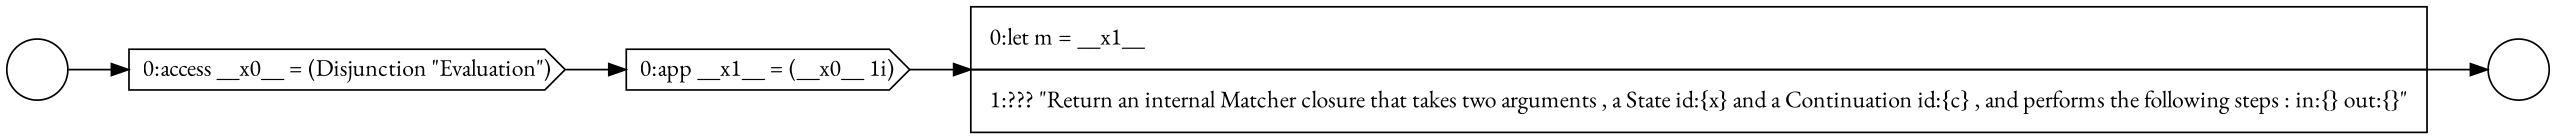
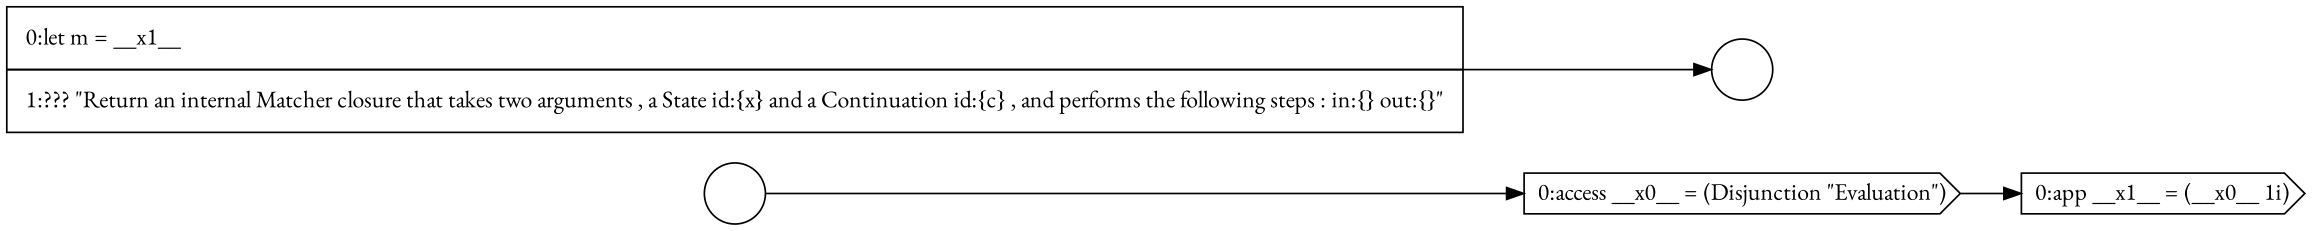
(932, 70) -> none
